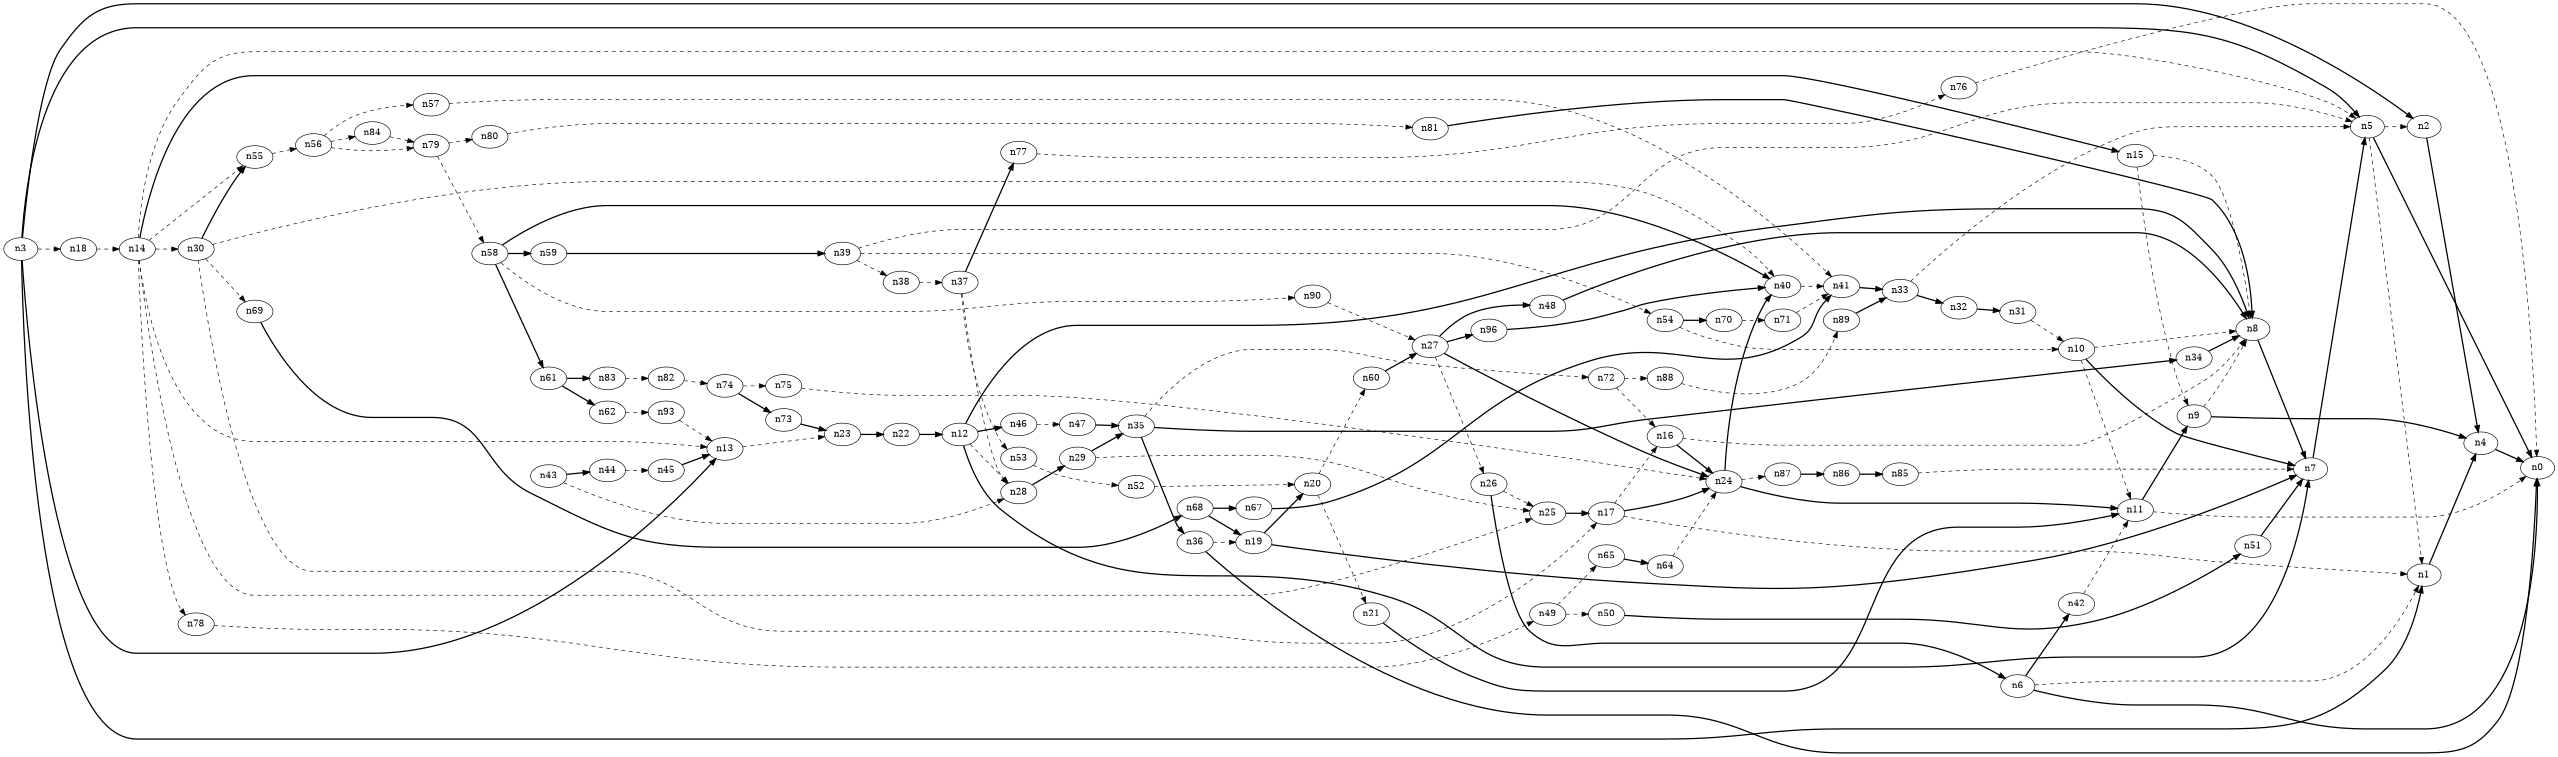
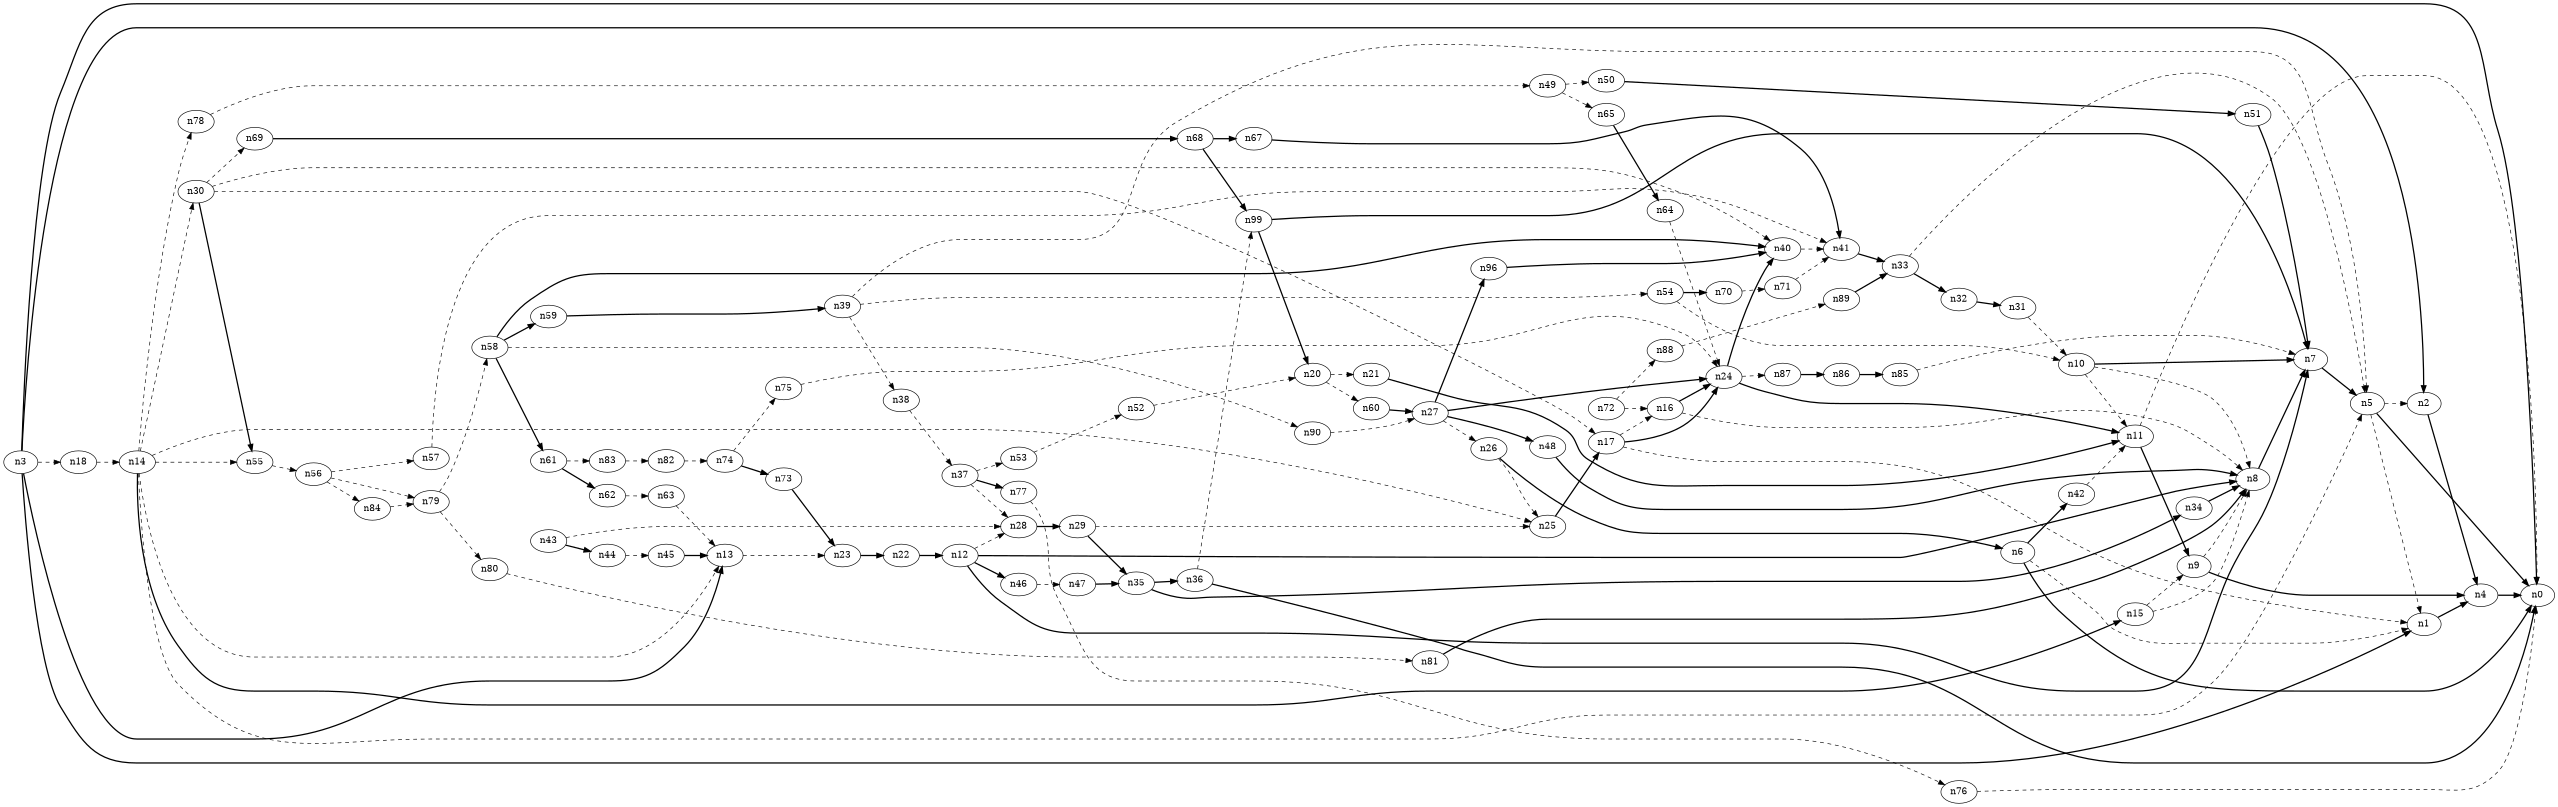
(1126, 28) -> (1342, 4)
(1353, 353) -> none
(575, 378) -> (575, 461)
(666, 412) -> (666, 496)
(1254, 542) -> (1254, 221)
